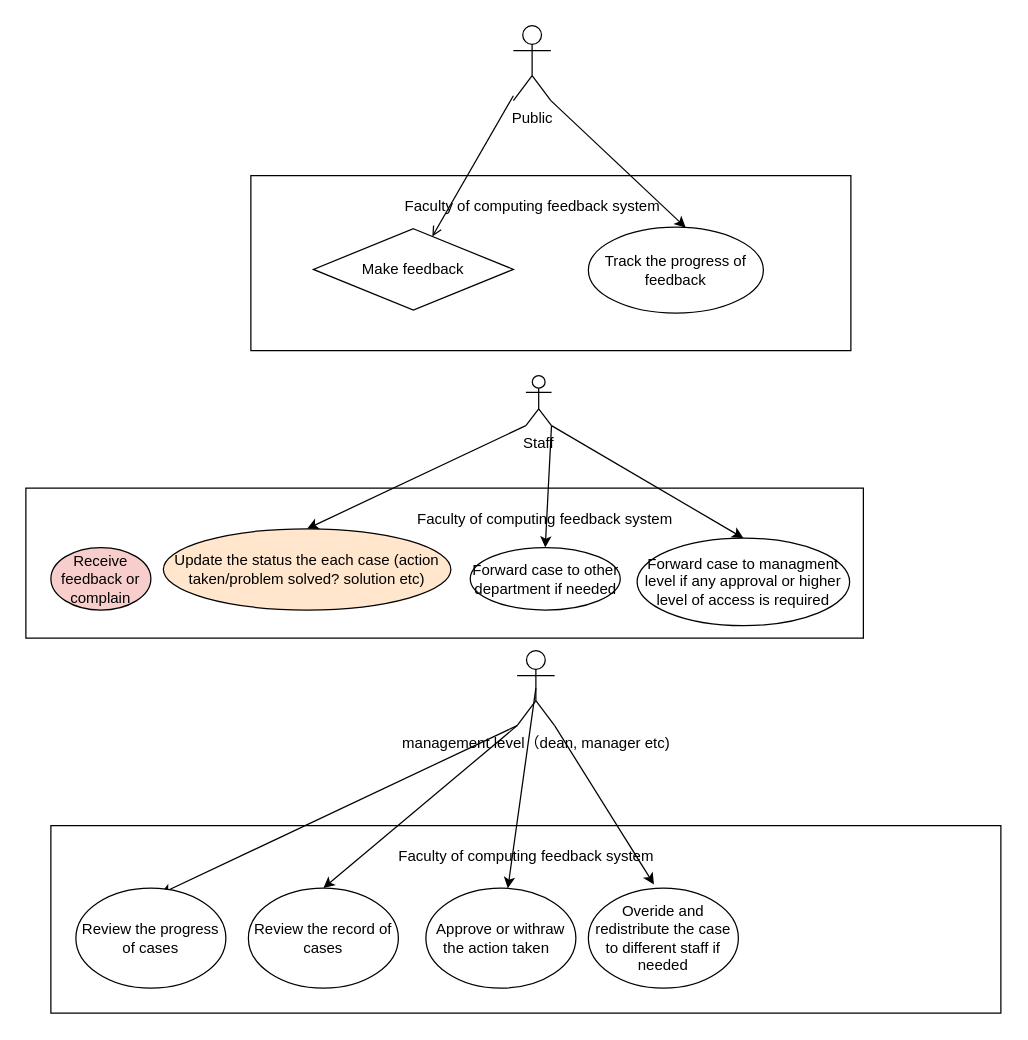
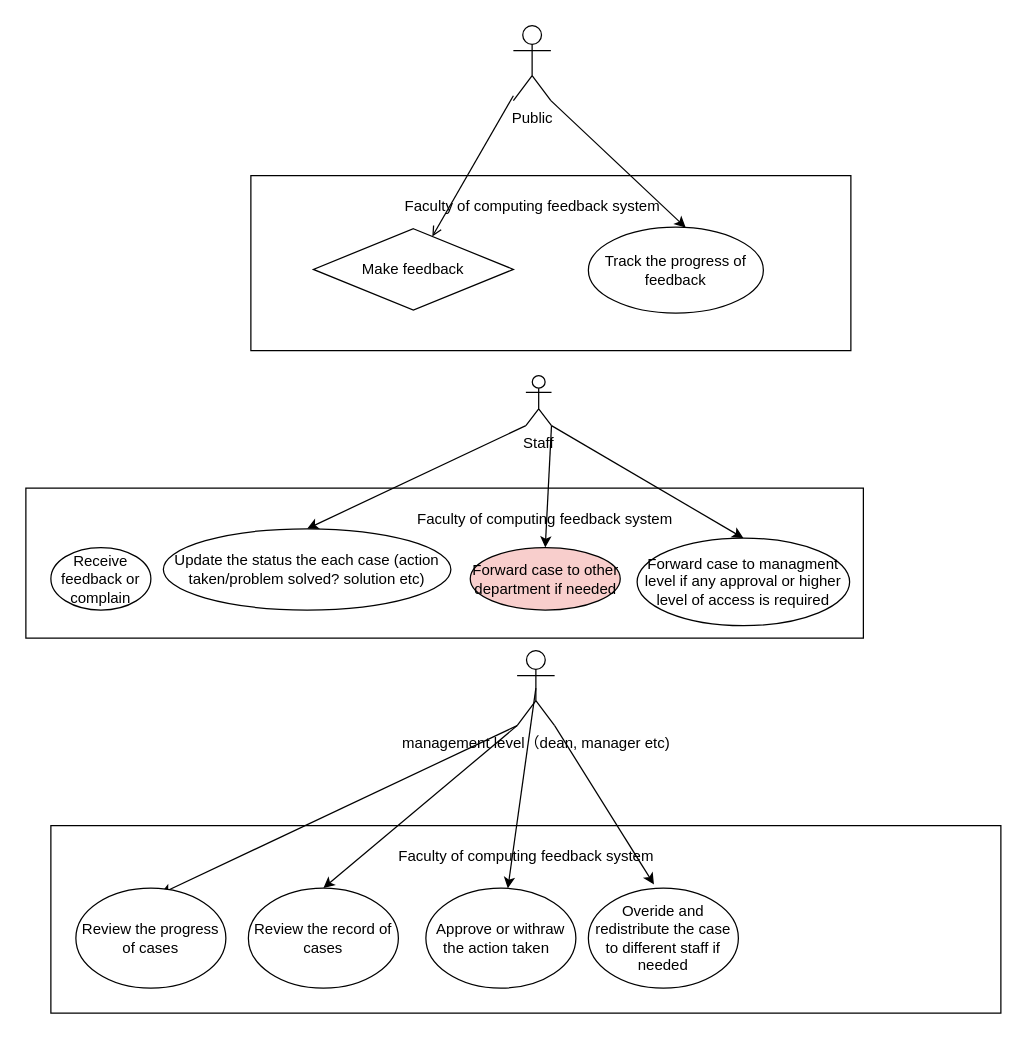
(307, 569) -> (307, 569)
(101, 579) -> (101, 579)
(545, 579) -> (545, 579)
